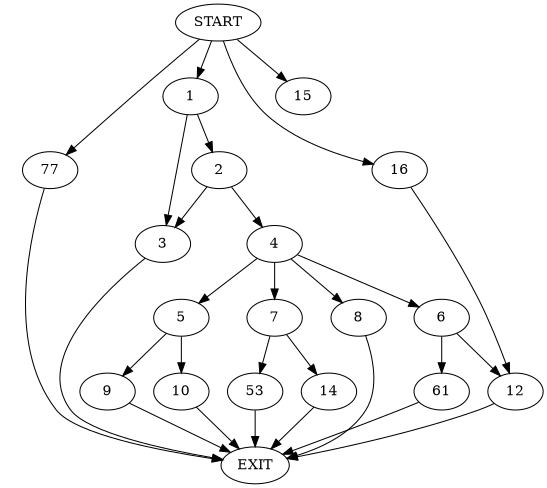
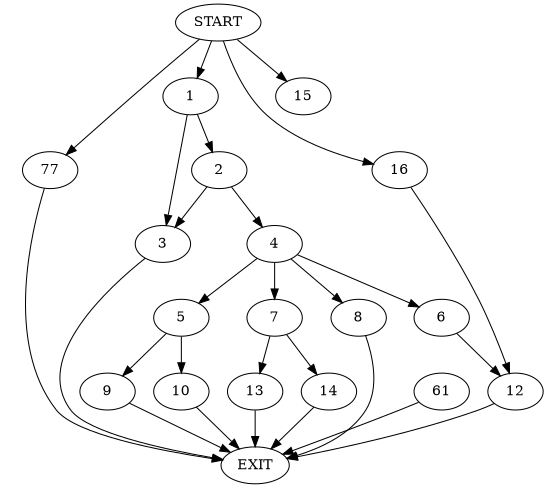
(442, 350) -> none
(255, 392) -> (255, 392)
